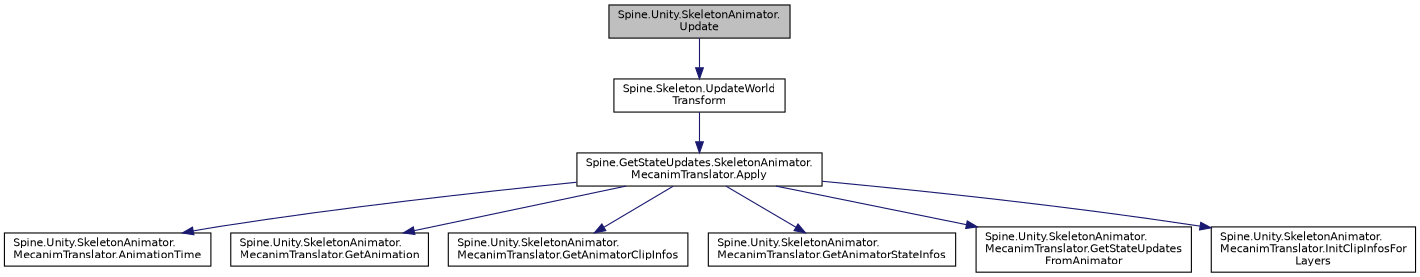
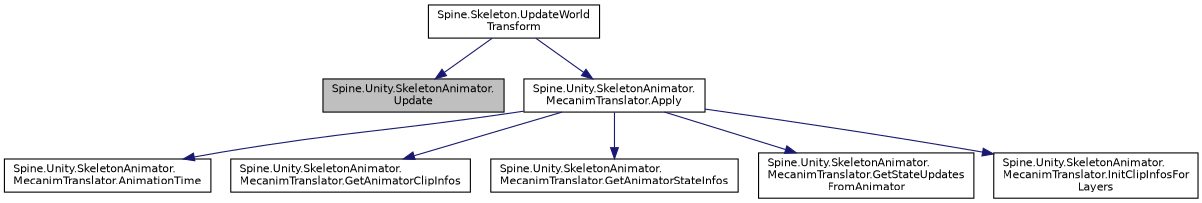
(699, 53) -> (468, 55)
(699, 169) -> (614, 96)
(330, 250) -> none
